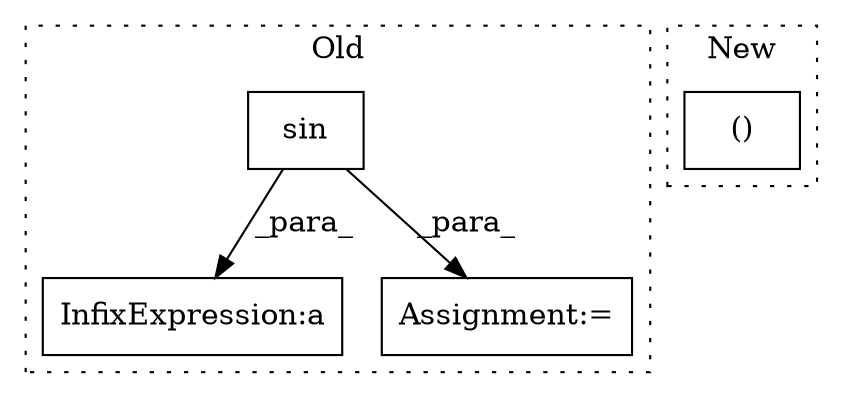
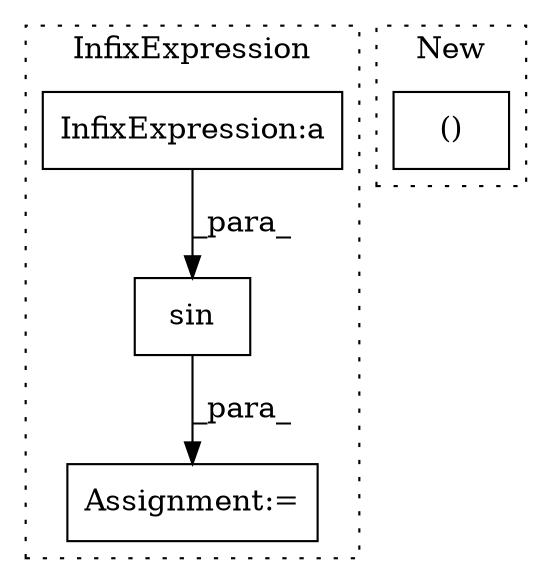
(338, 50) -> (192, 50)
(255, 214) -> (192, 213)
